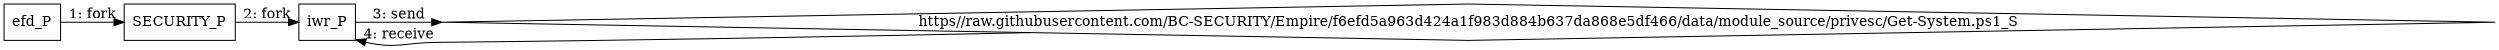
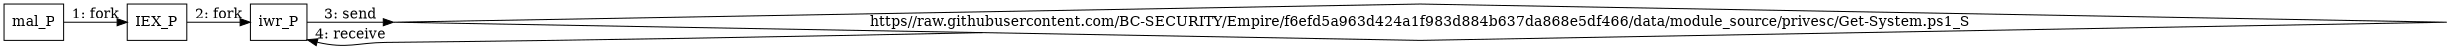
(32, 22) -> (34, 22)
(180, 22) -> (157, 22)
